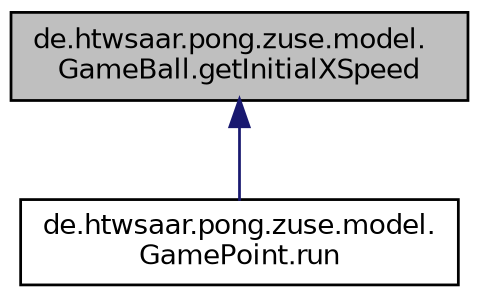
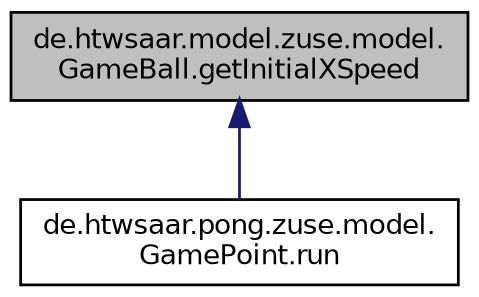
(239, 56) -> (239, 56)
